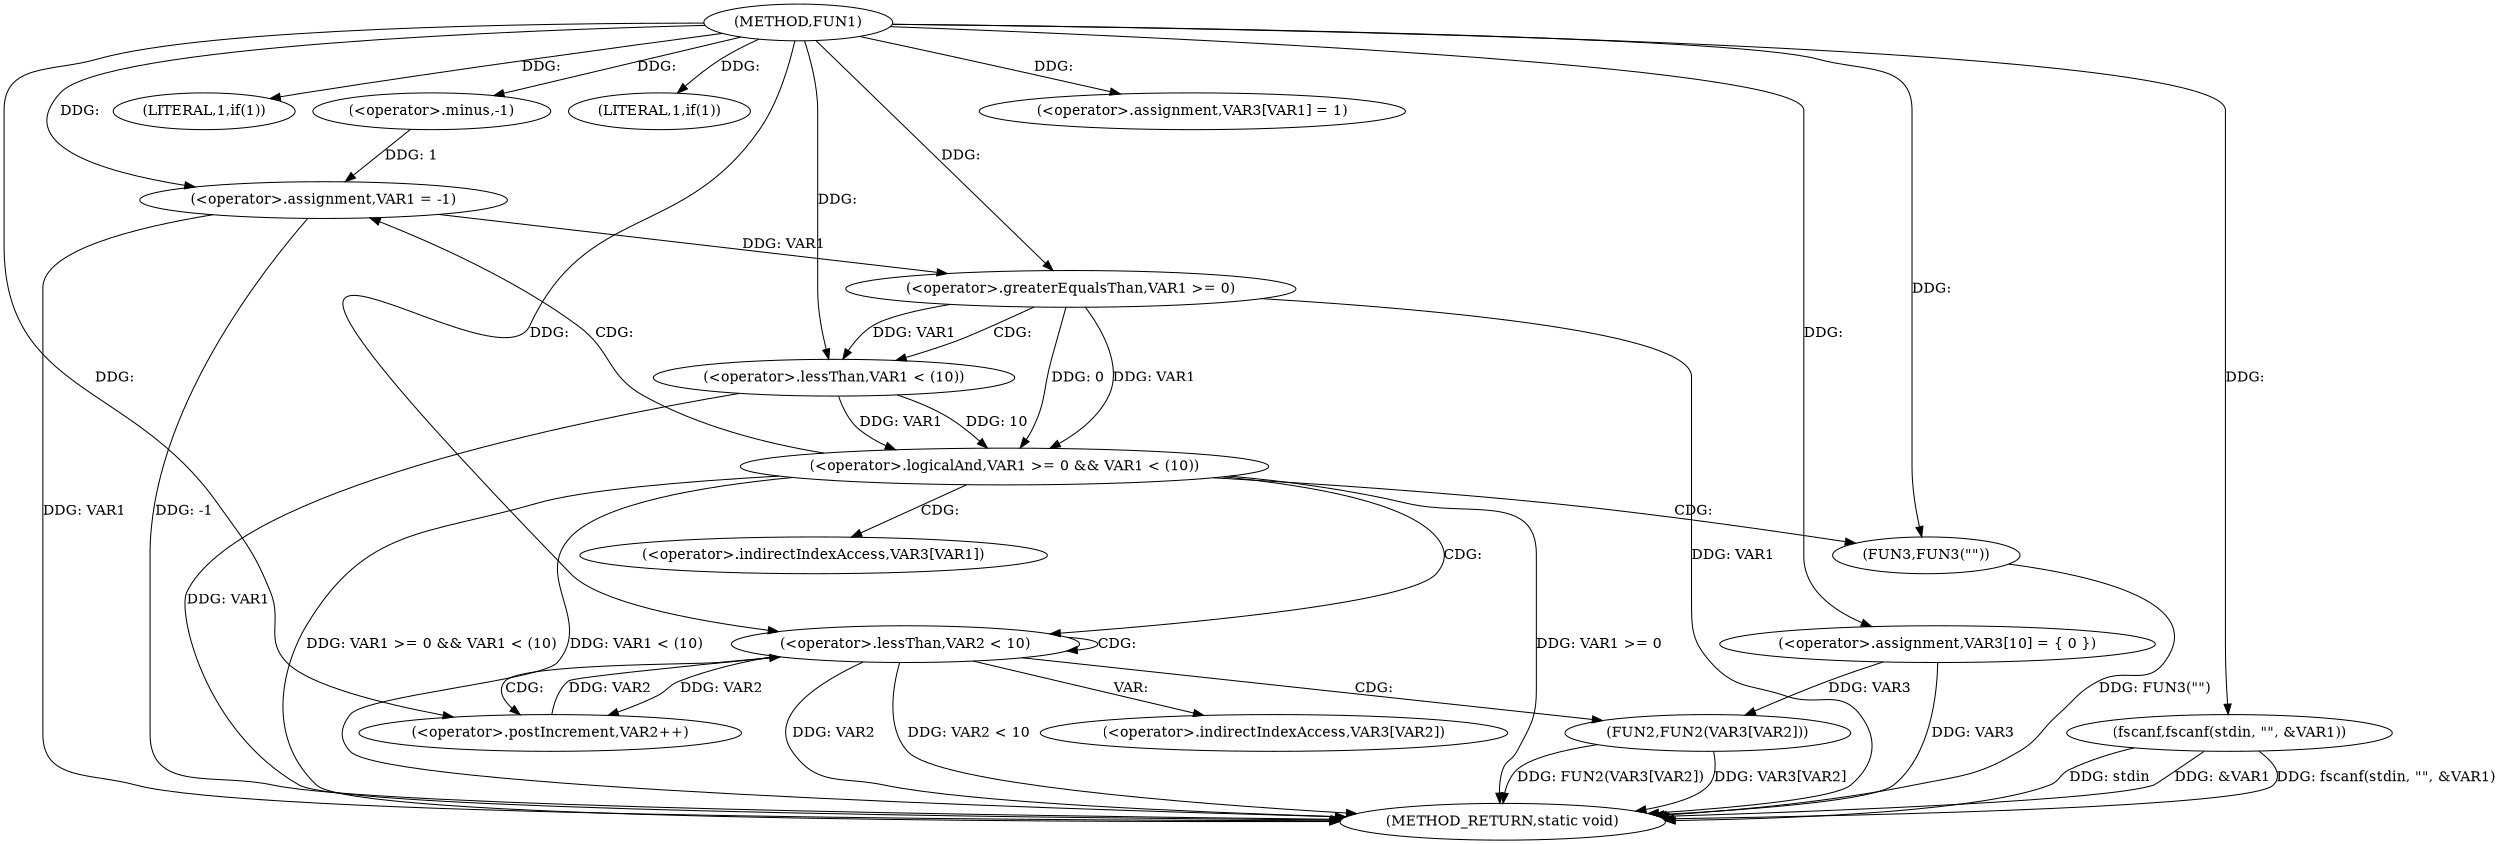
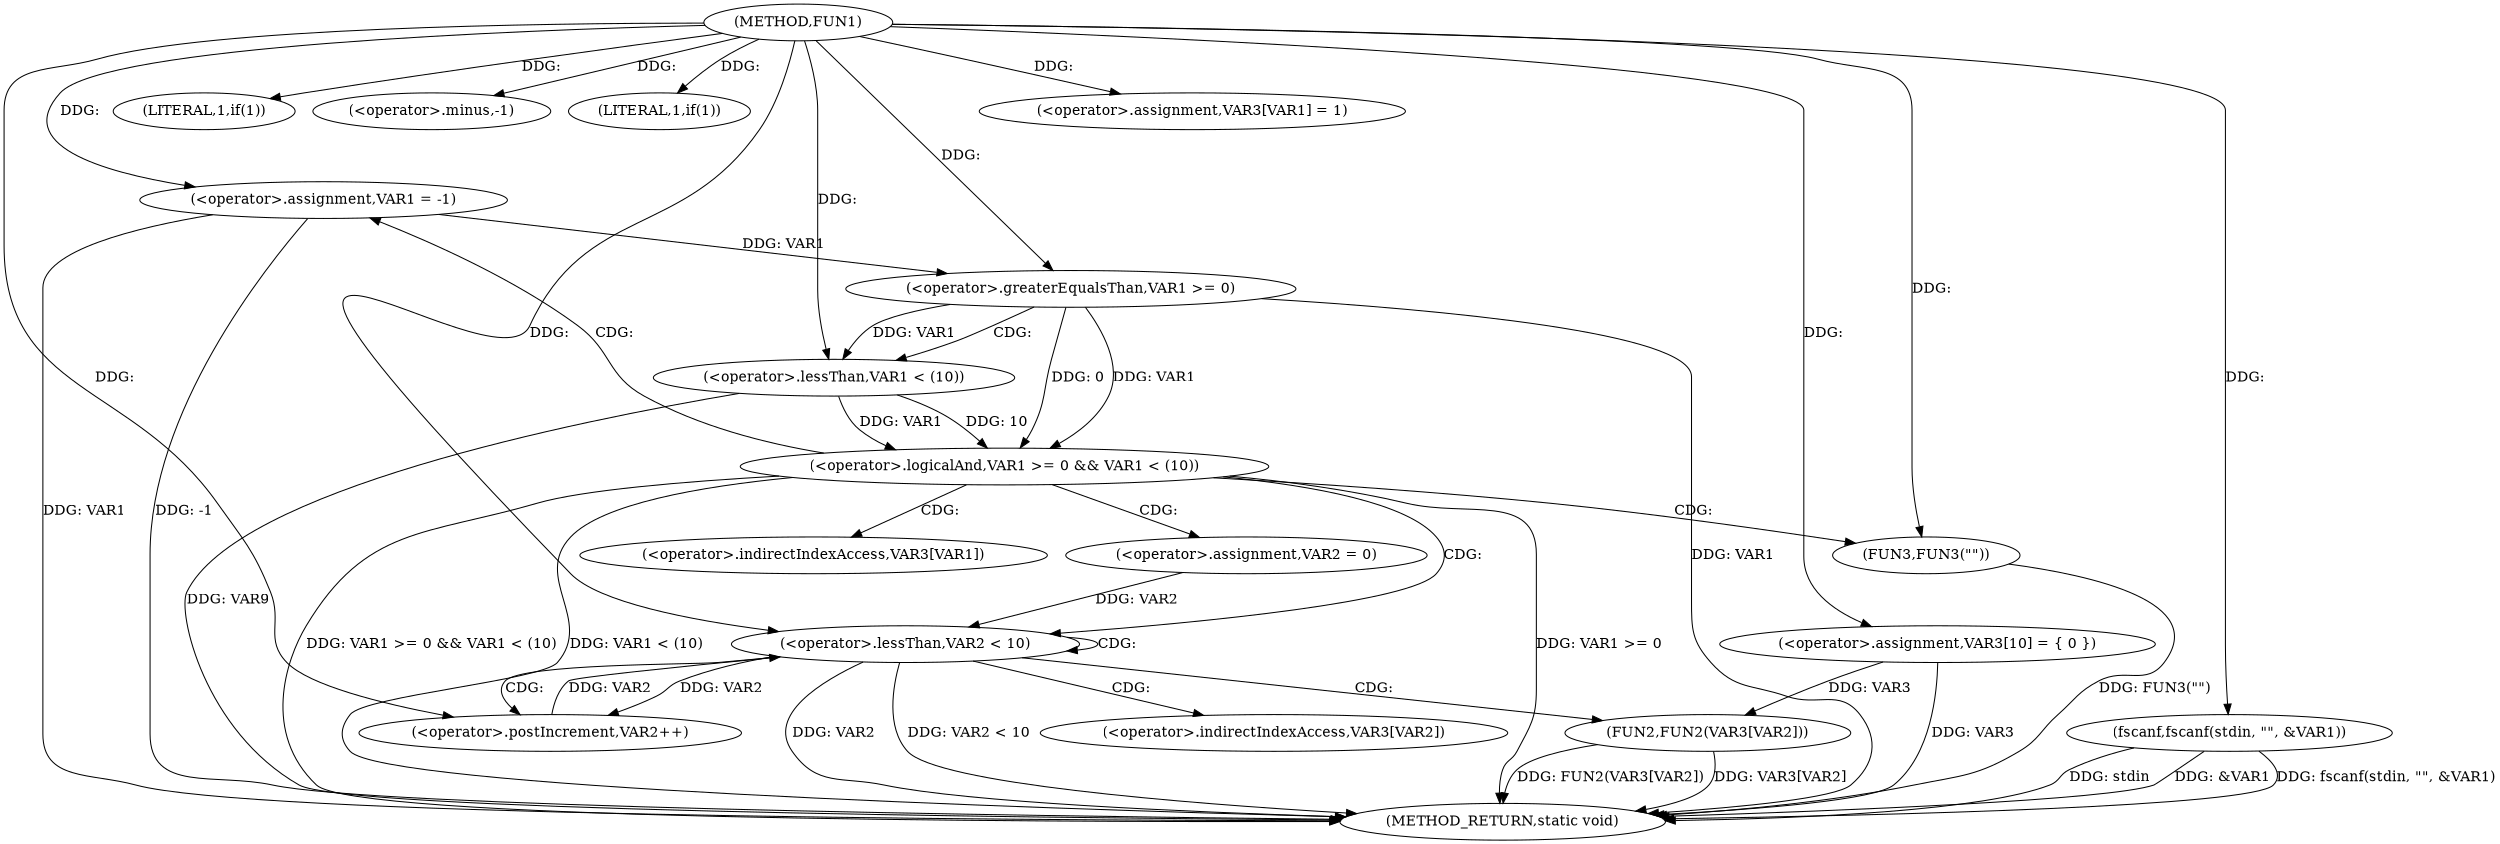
(382, 152) -> none
none -> (1246, 555)
(229, 600) -> (229, 600)
(1134, 689) -> (1134, 689)
